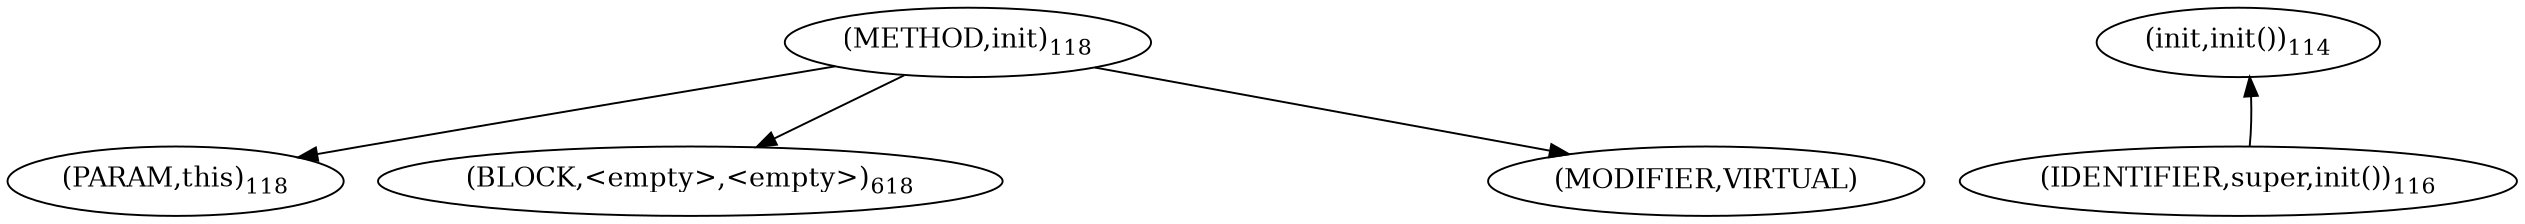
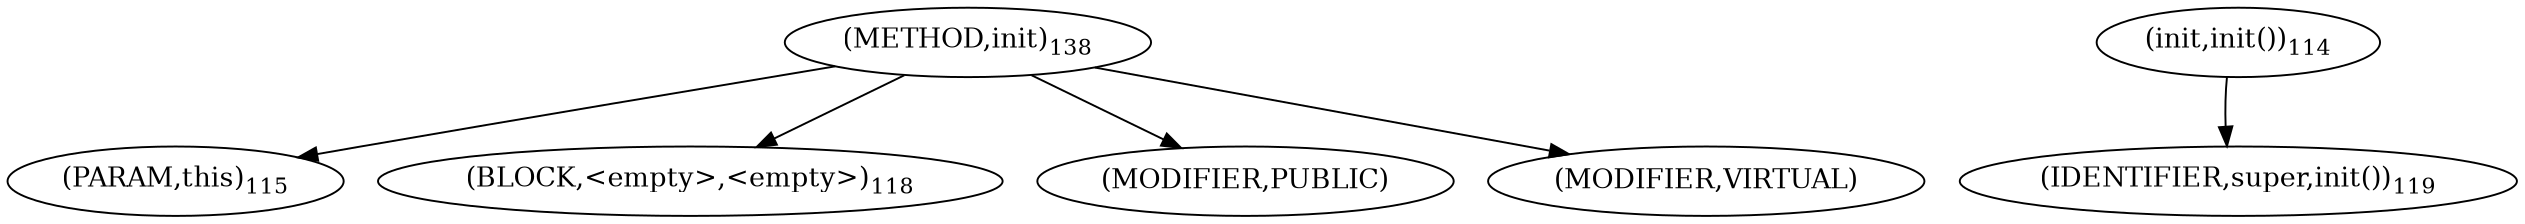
(1071, 40) -> (1071, 40)
(2251, 121) -> (2225, 102)
(267, 178) -> (267, 178)
(893, 178) -> (893, 178)
(2415, 178) -> (2415, 178)
none -> (1246, 181)
